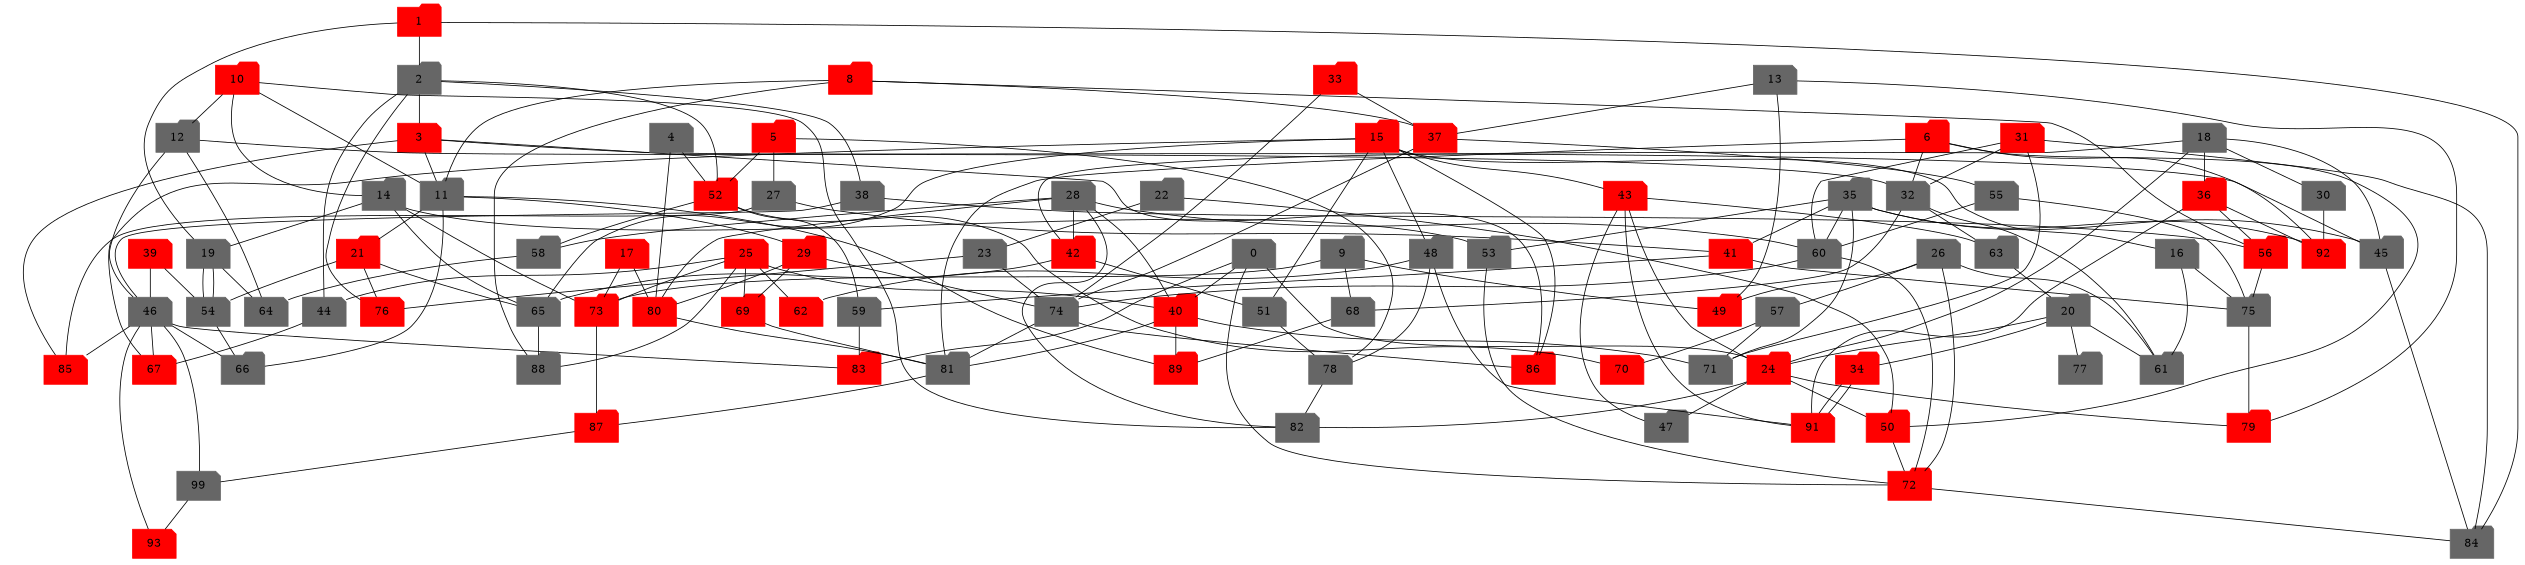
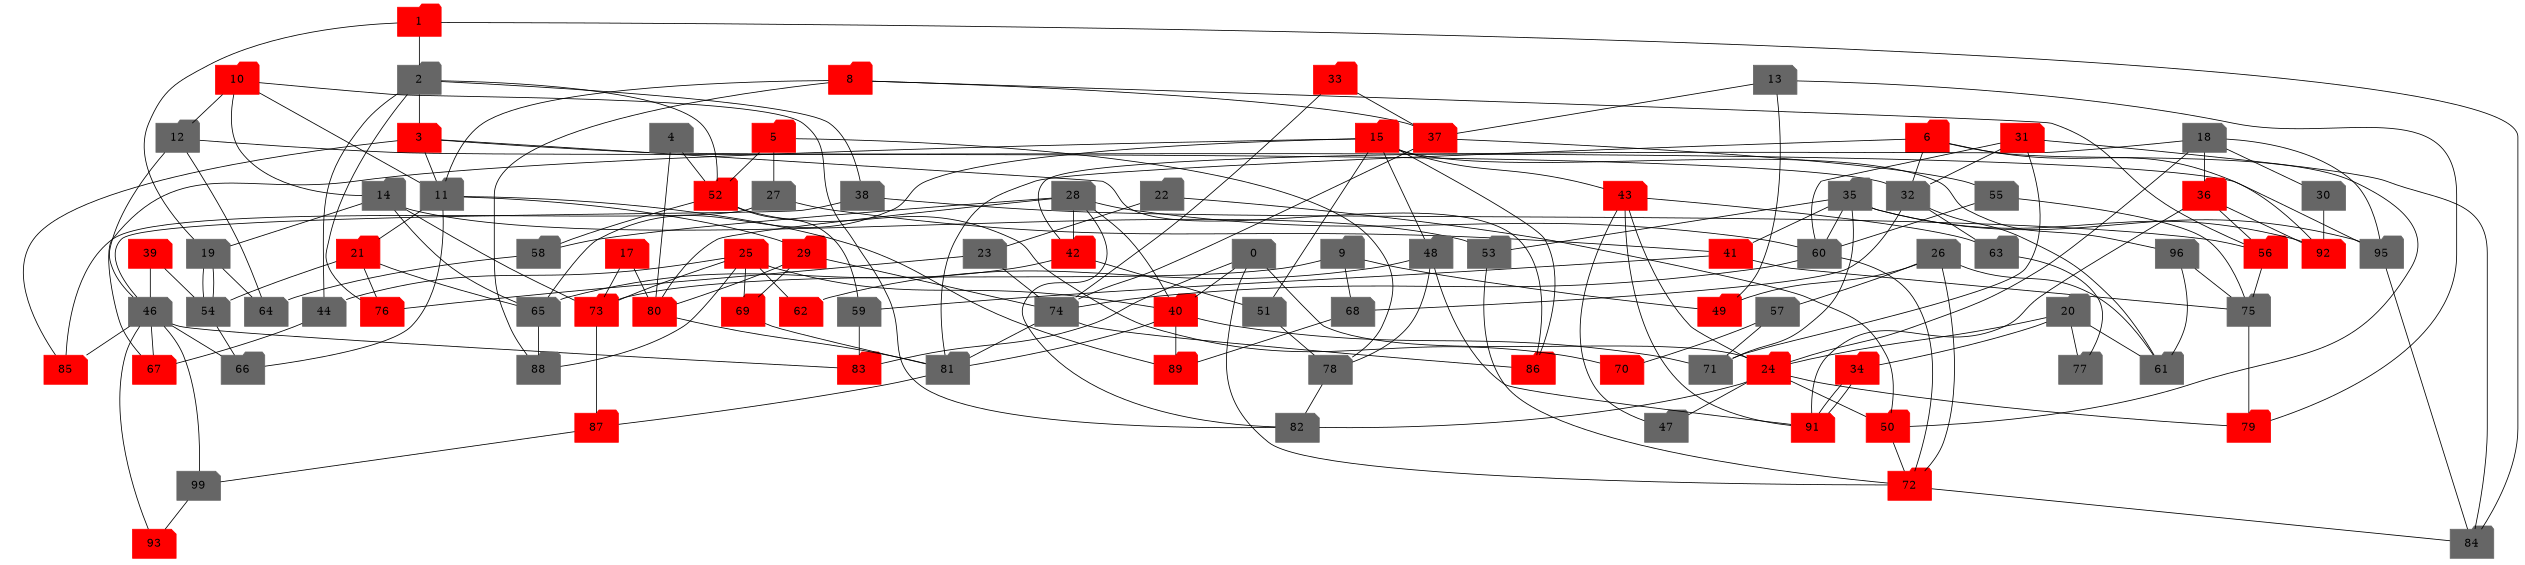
(2177, 254) -> (2177, 254)
(2382, 254) -> (2382, 254)
(2034, 284) -> (2088, 286)
